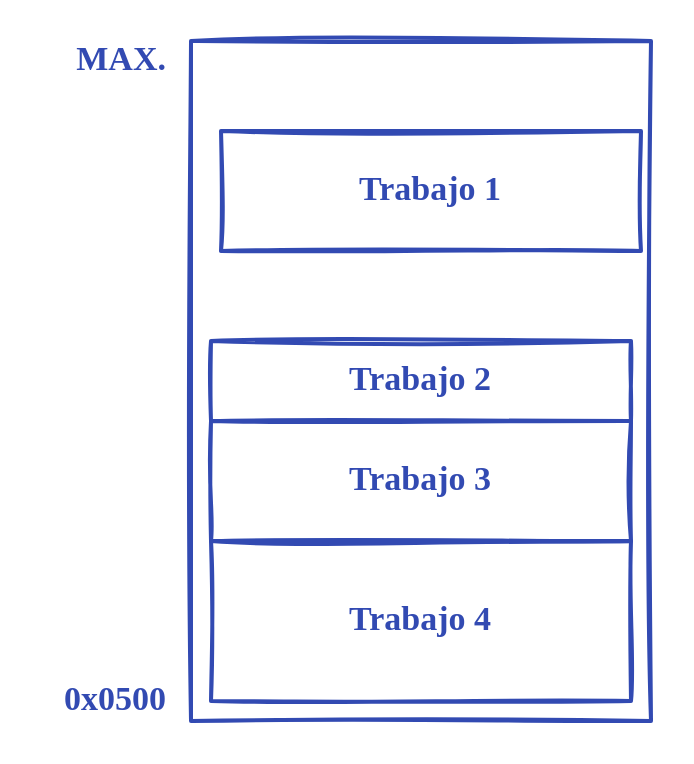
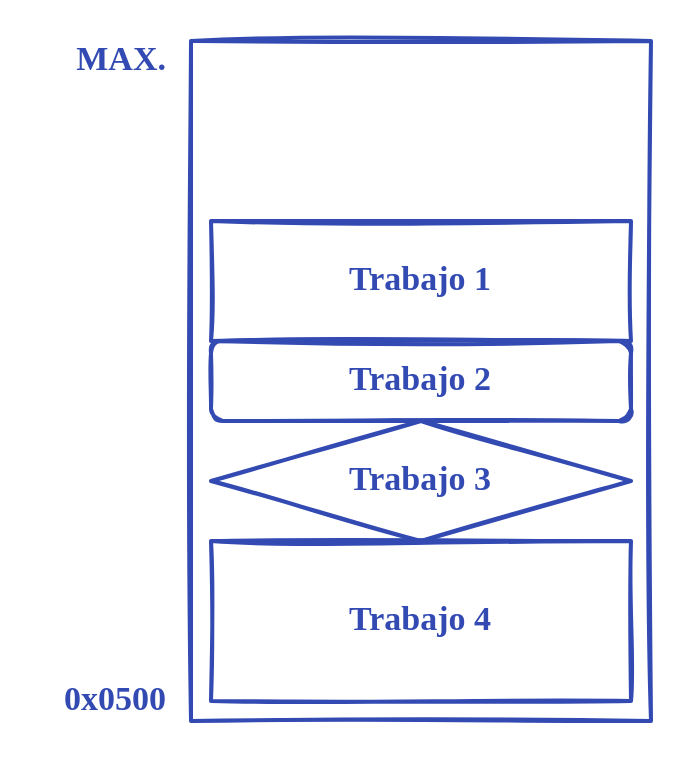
(431, 191) -> (421, 281)
(421, 381) -> (421, 381)
(421, 481) -> (421, 481)
